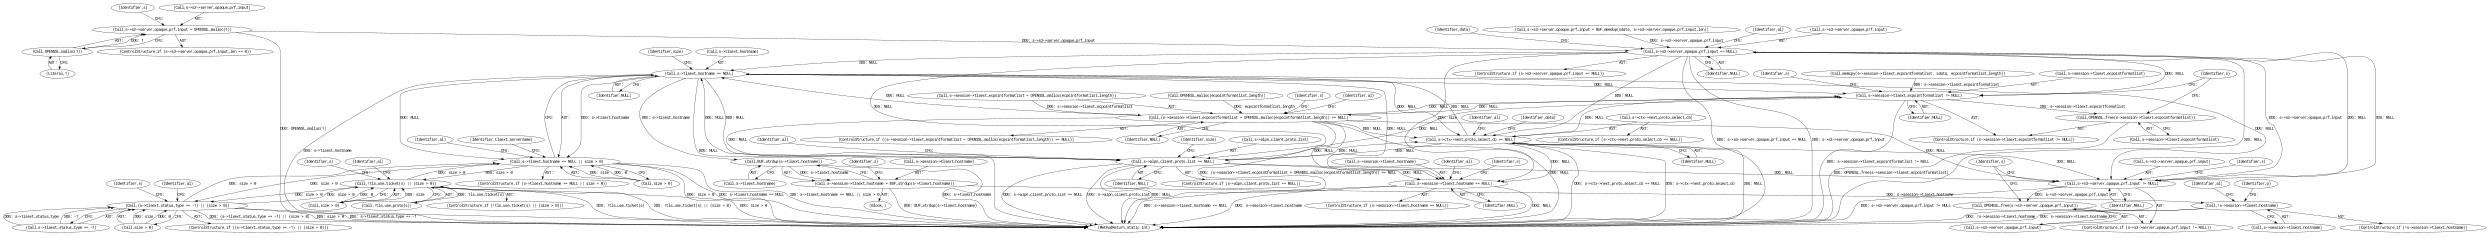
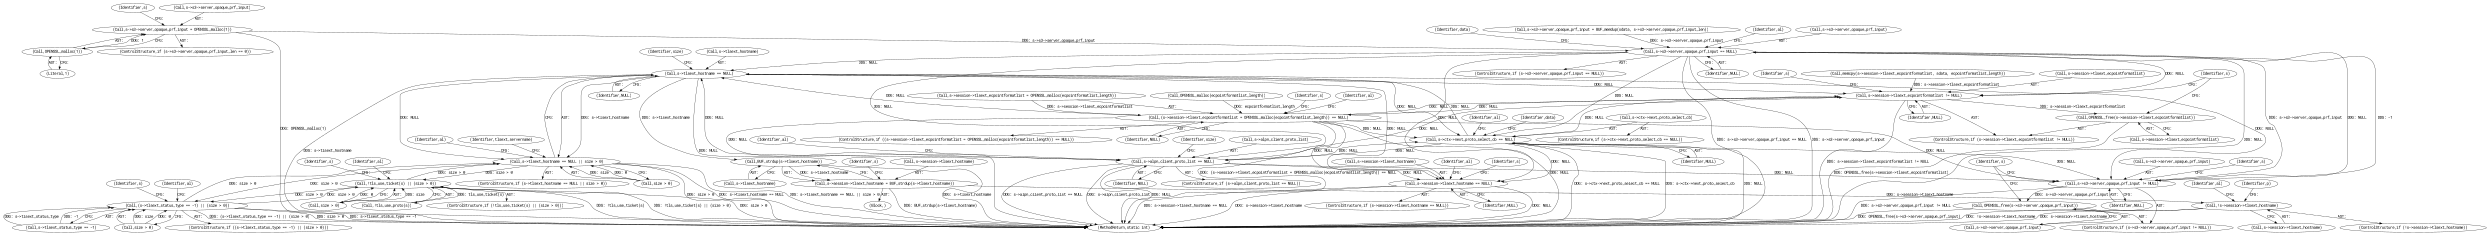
(1447, 118) -> (1447, 118)
(2385, 118) -> (2385, 118)
(883, 157) -> none
none -> (1569, 224)
